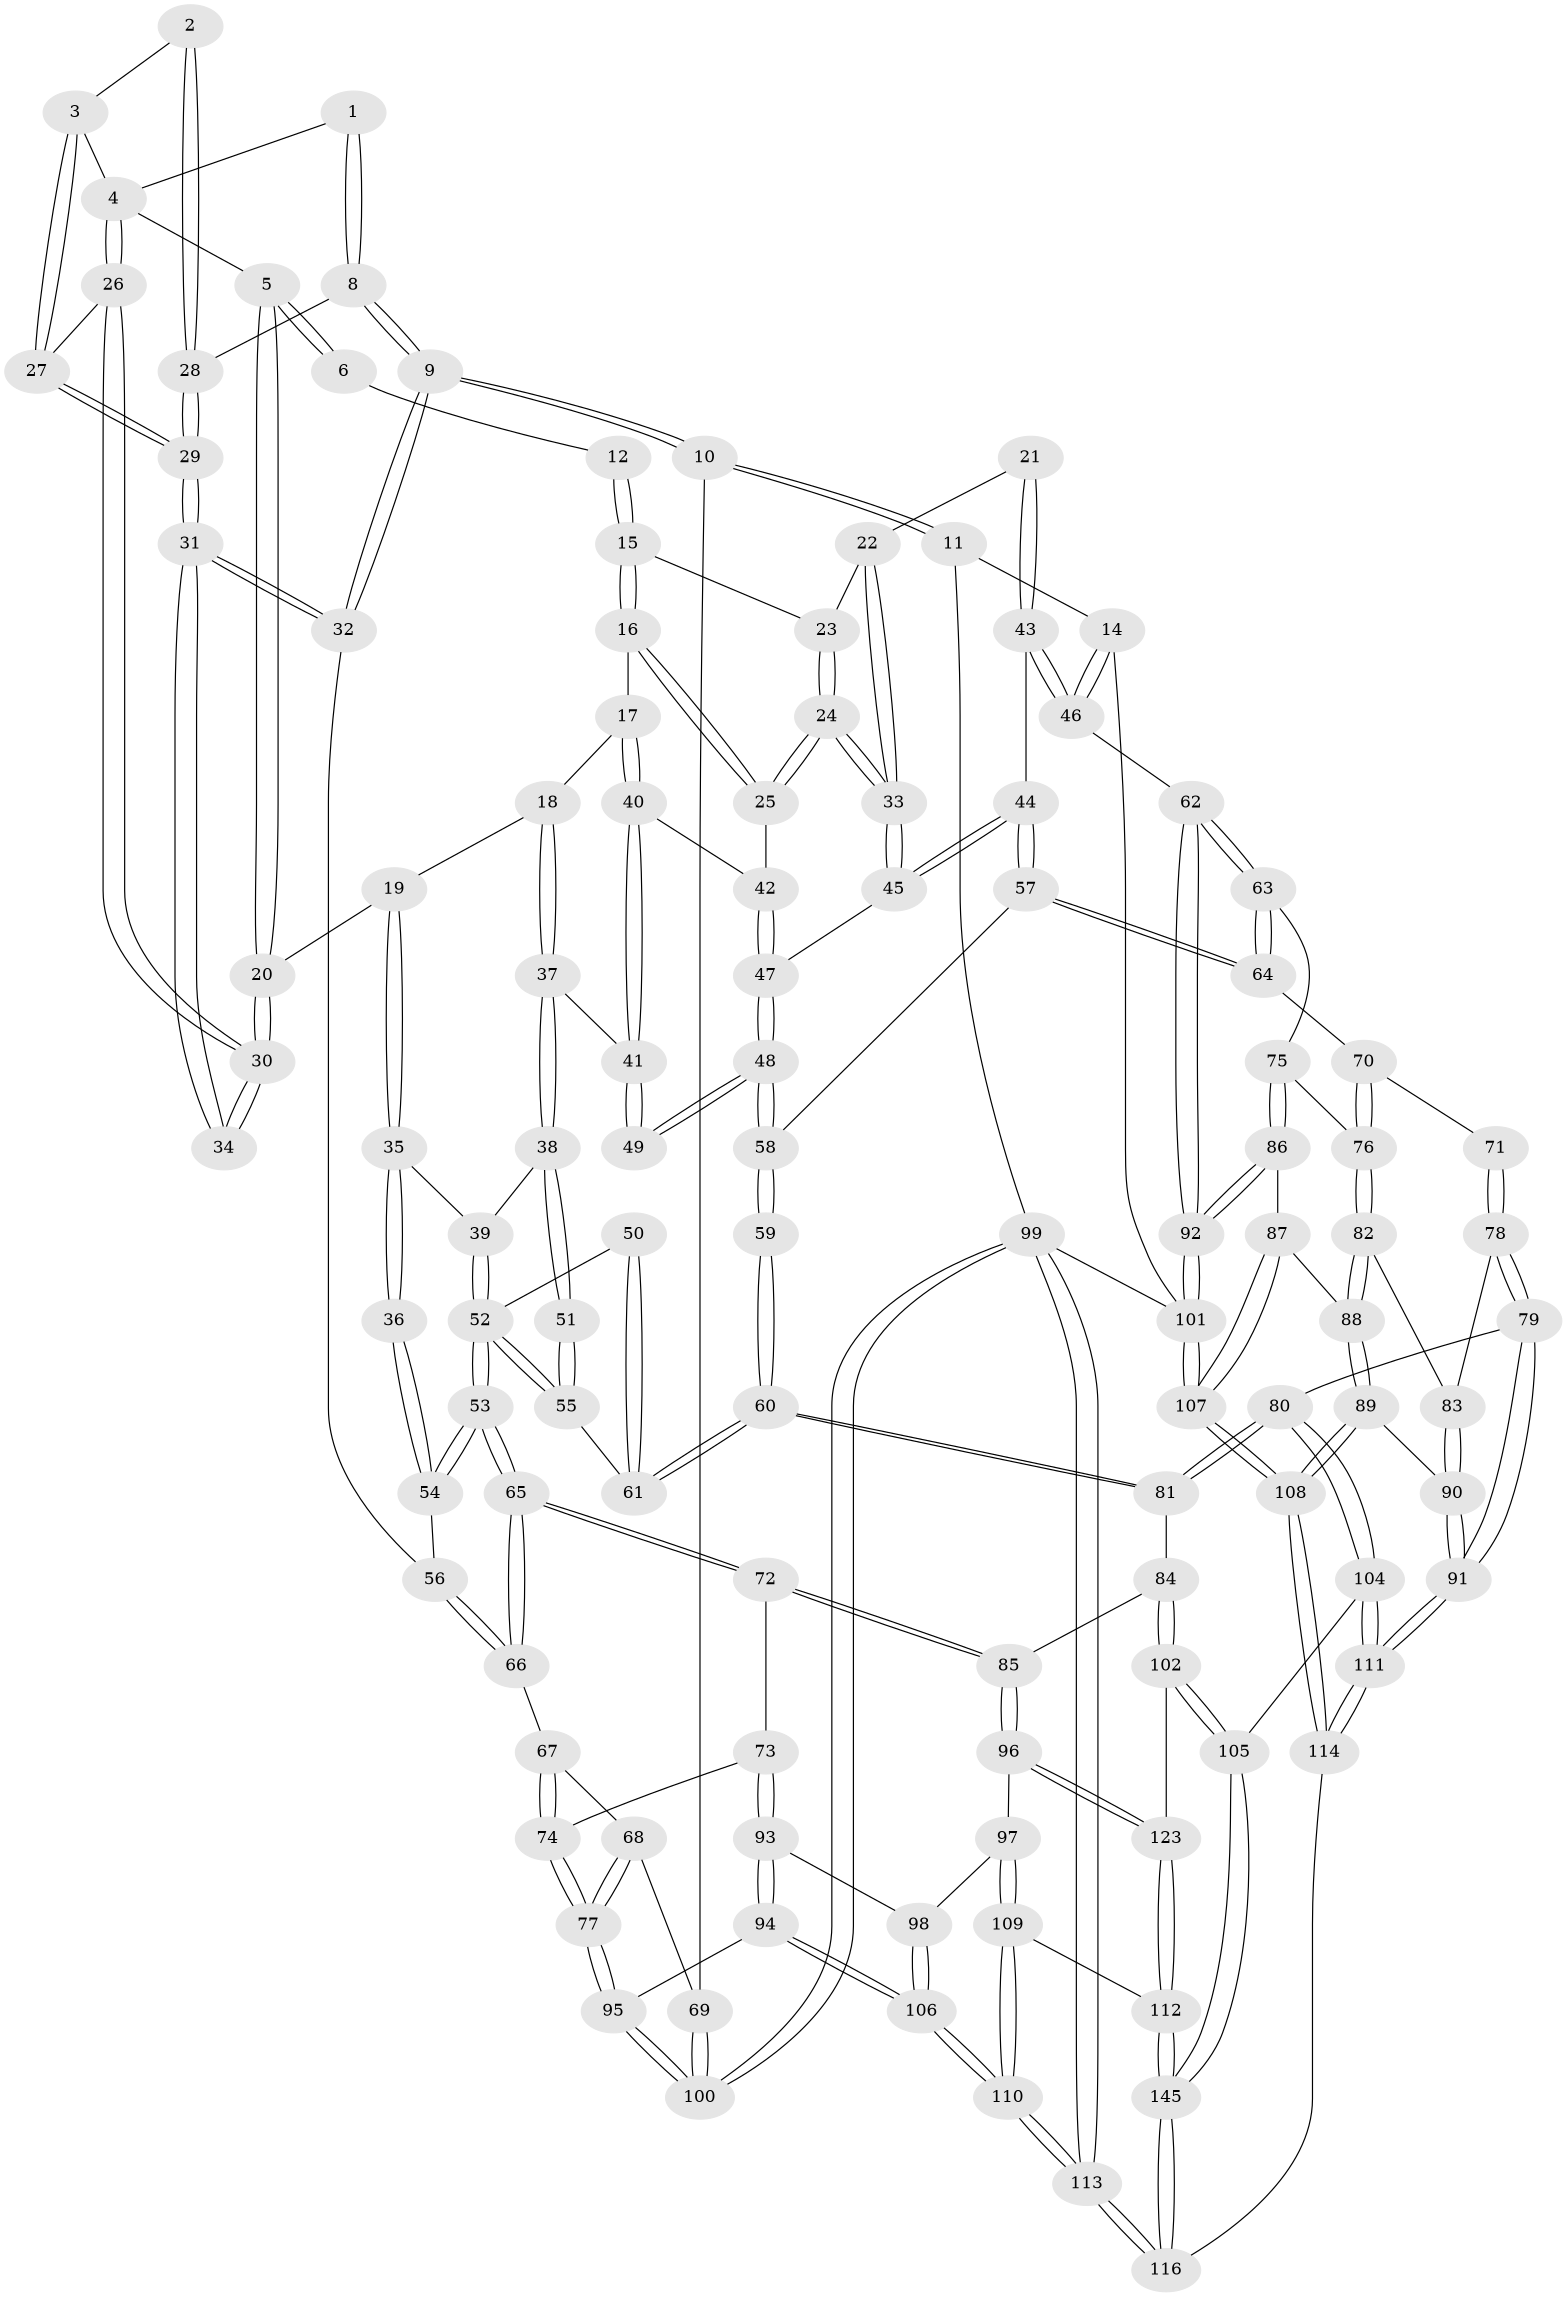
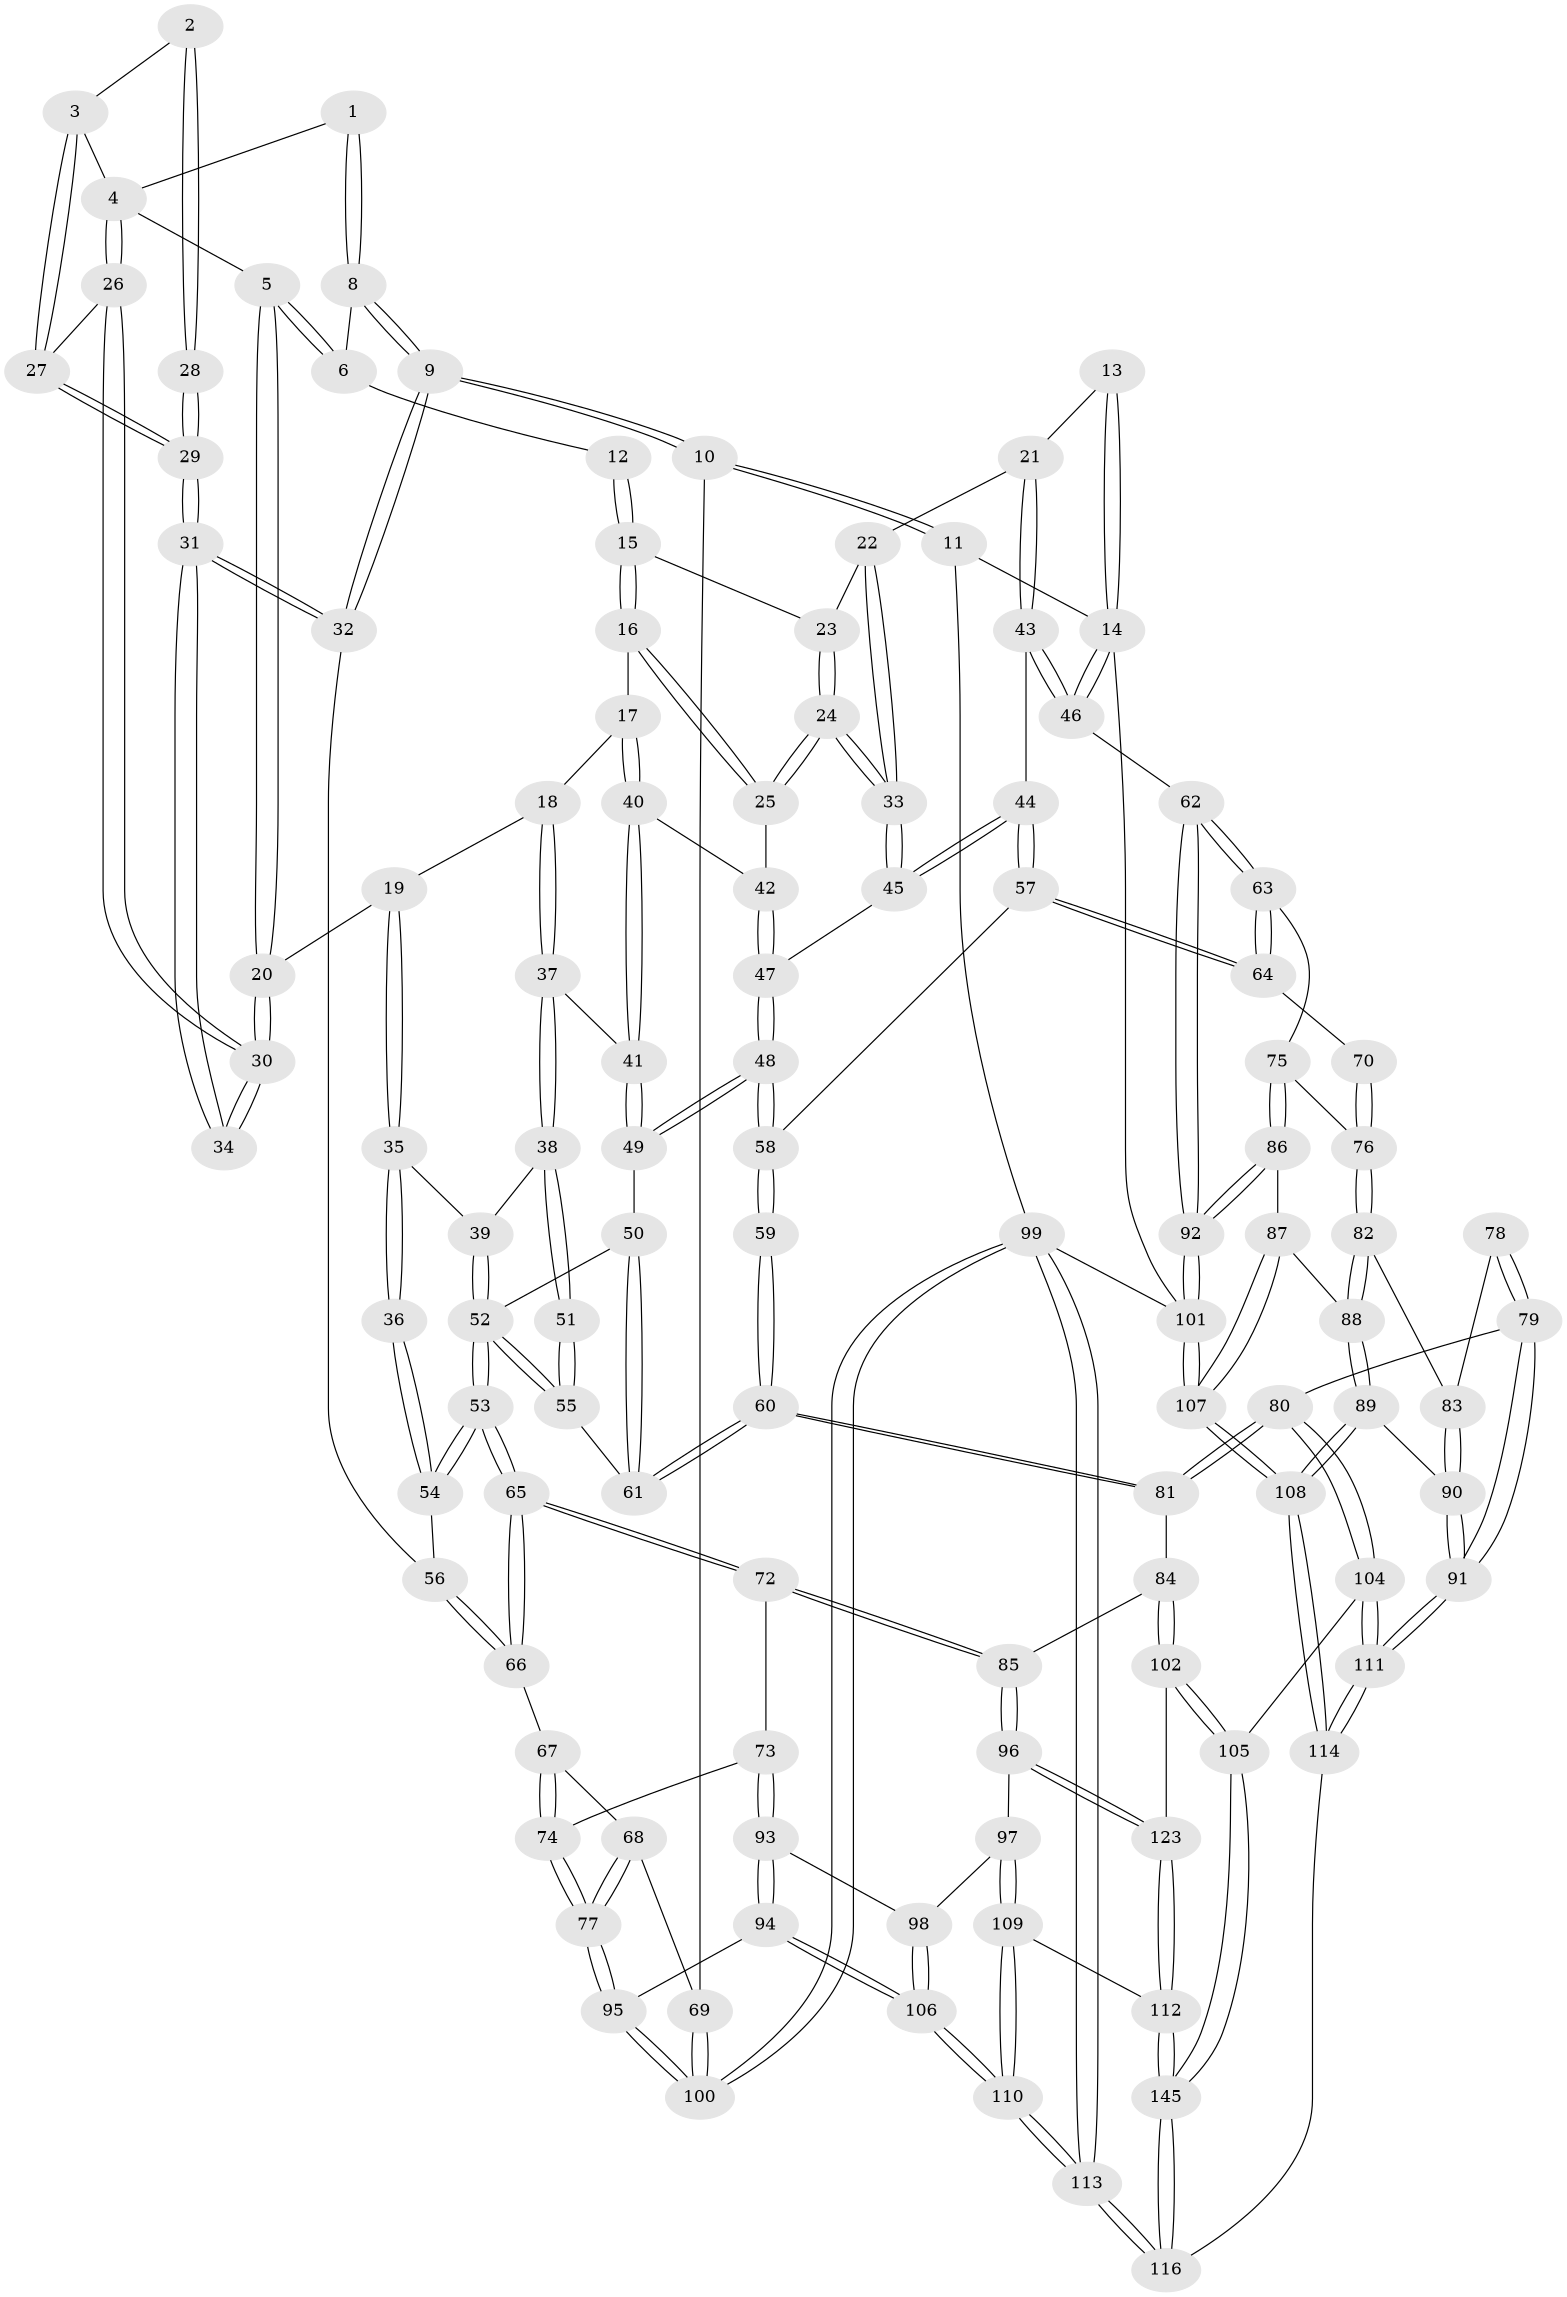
(267, 331) -> (349, 329)
none -> (1112, 372)
(1496, 1148) -> none
none -> (634, 1192)
